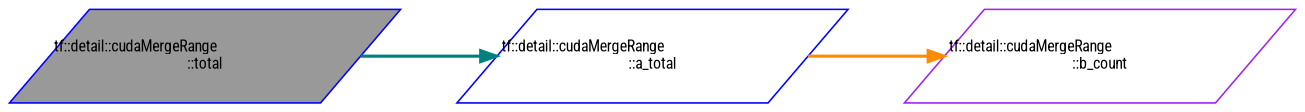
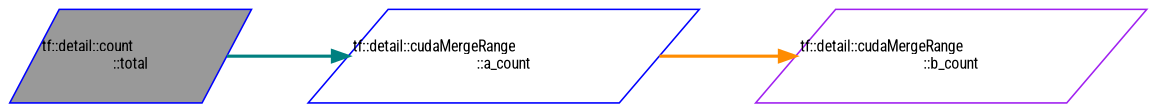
(205, 56) -> (131, 56)
(652, 56) -> (504, 56)
